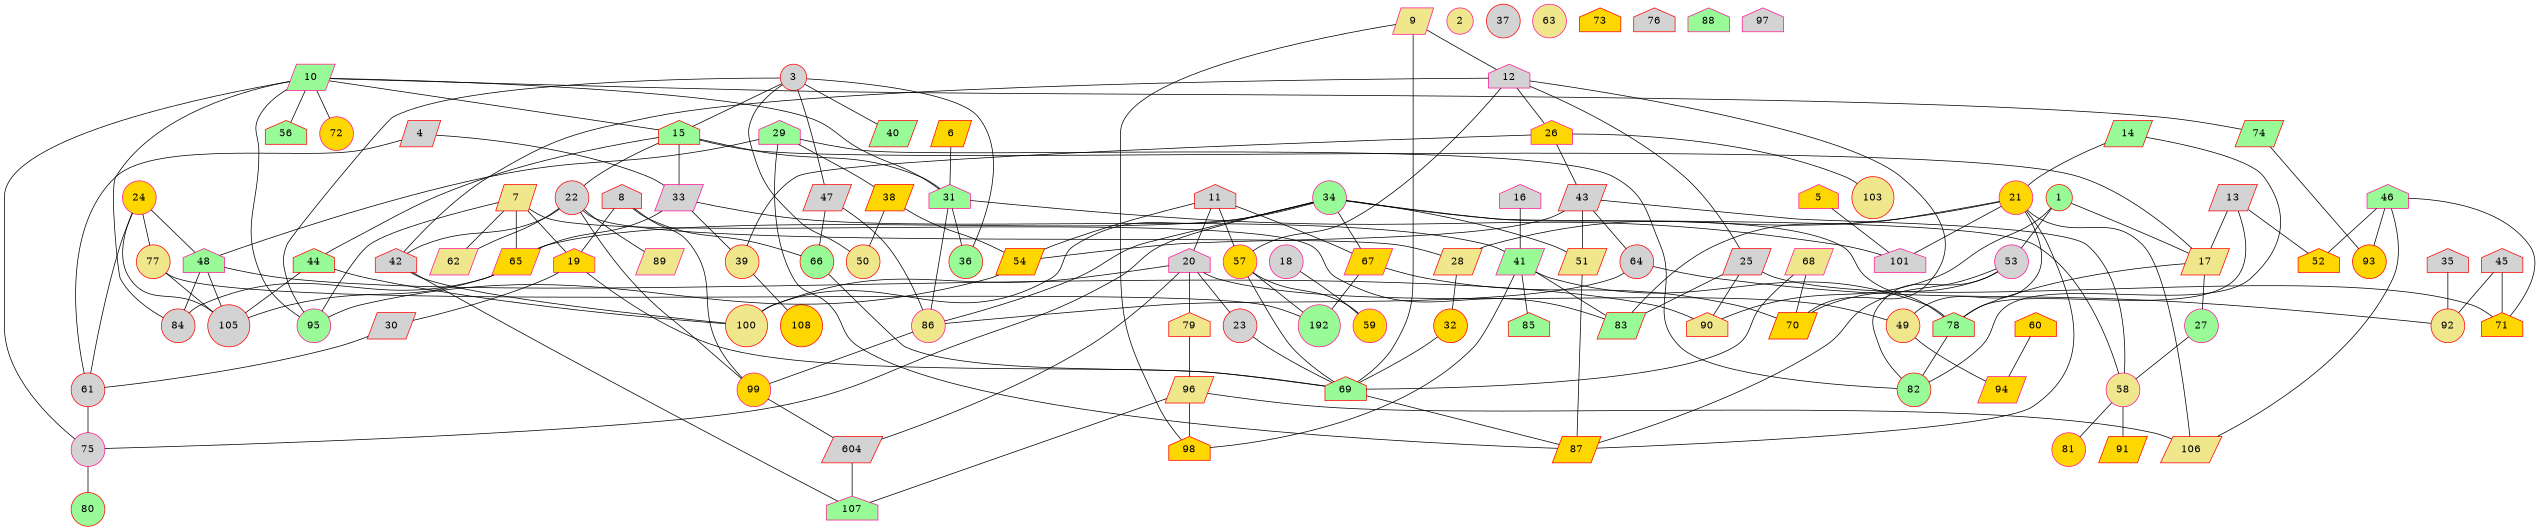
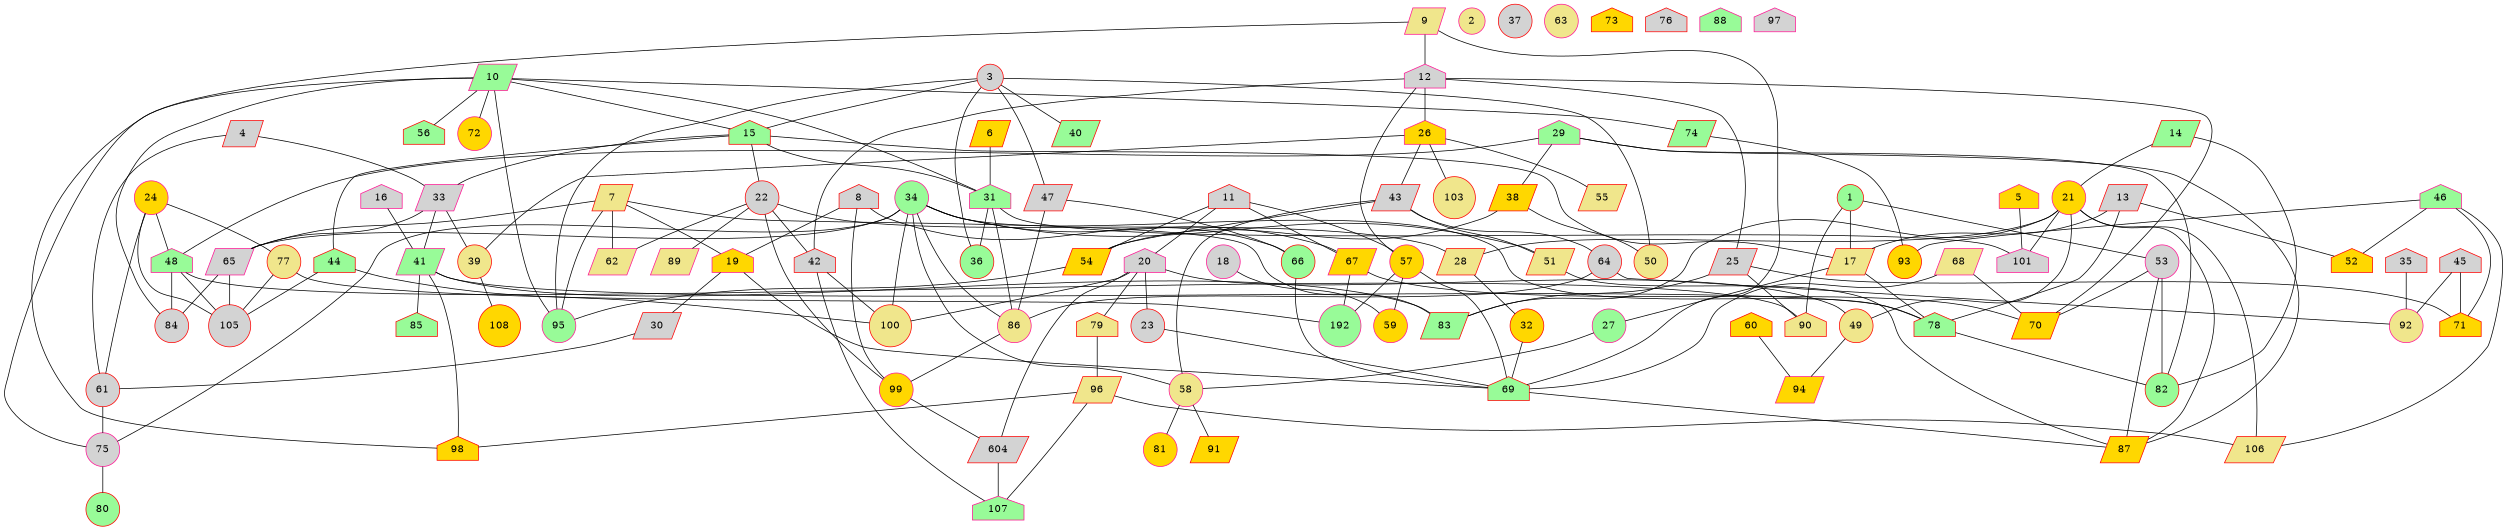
none -> (1602, 198)
(516, 262) -> (230, 262)
(2448, 326) -> (2406, 326)
